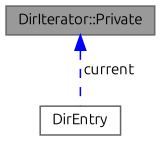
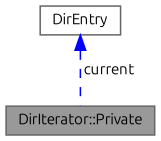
(80, 78) -> (80, 78)
